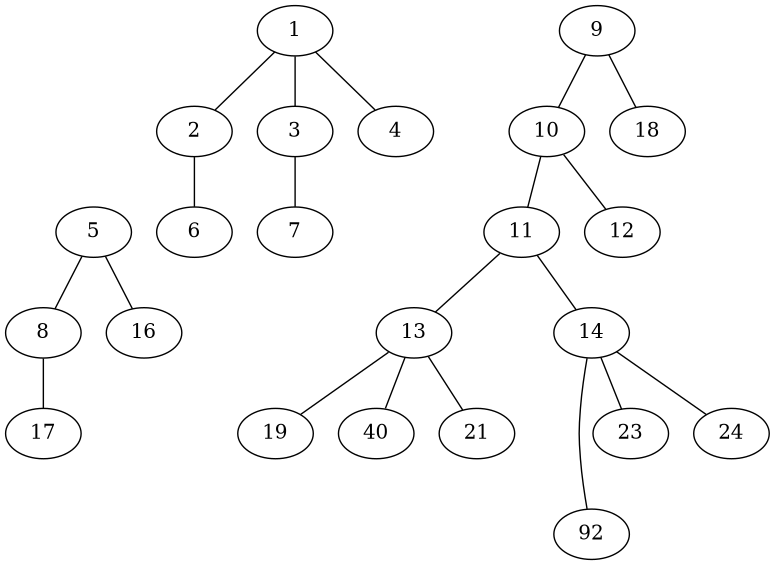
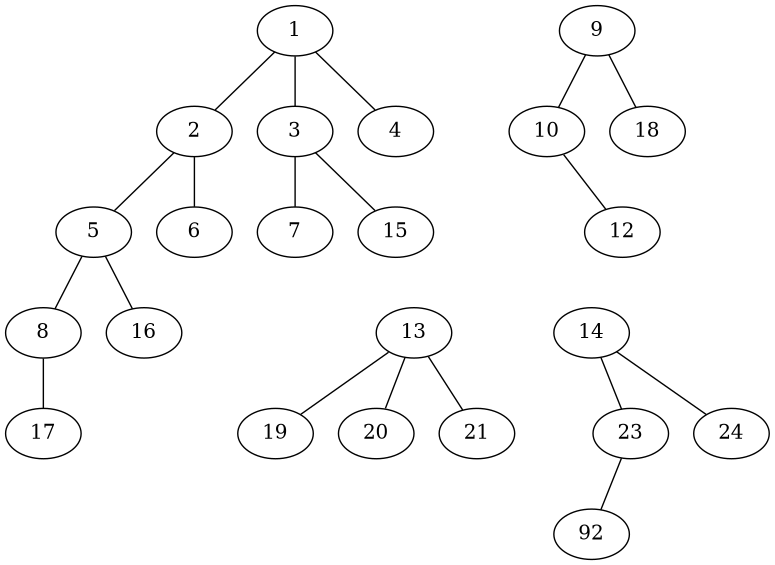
none -> (144, 182)
none -> (396, 232)
(522, 232) -> none
(376, 434) -> (376, 434)
(579, 434) -> (611, 484)
